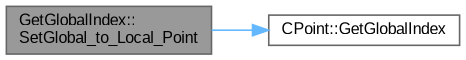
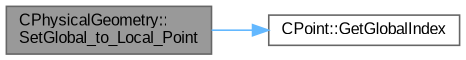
(109, 30) -> (109, 30)
